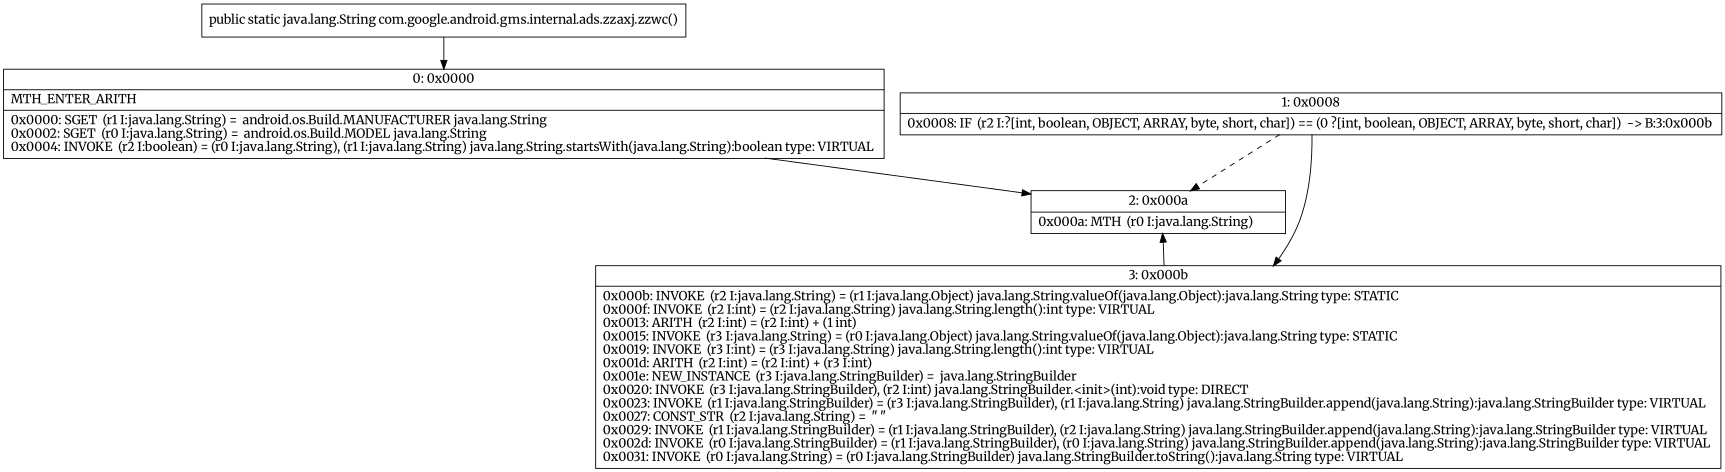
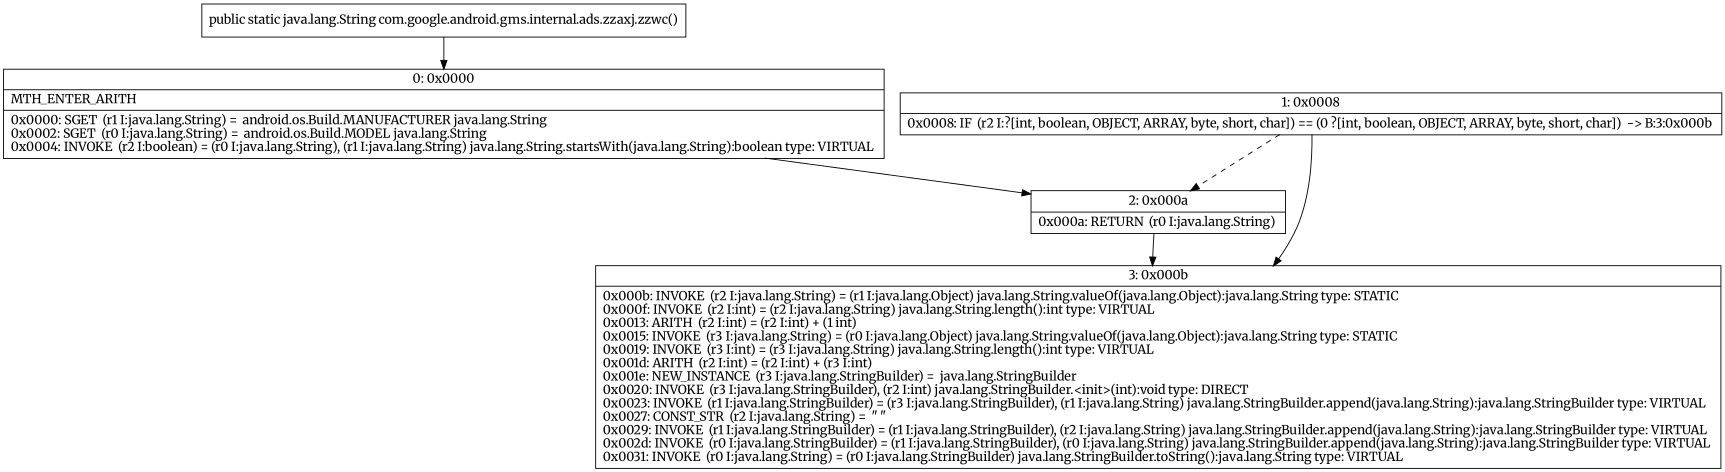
(1147, 222) -> (1158, 222)
(1164, 254) -> (1153, 245)
